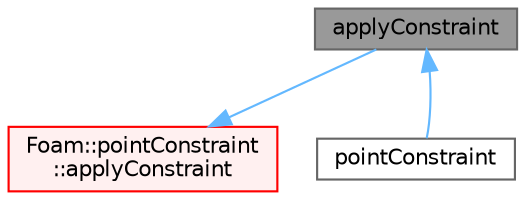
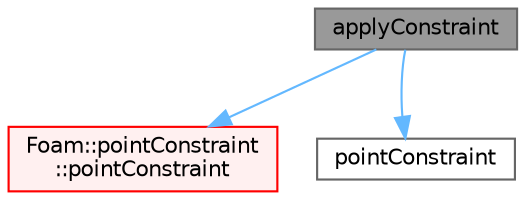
(430, 105) -> (402, 83)
(143, 159) -> (143, 159)
